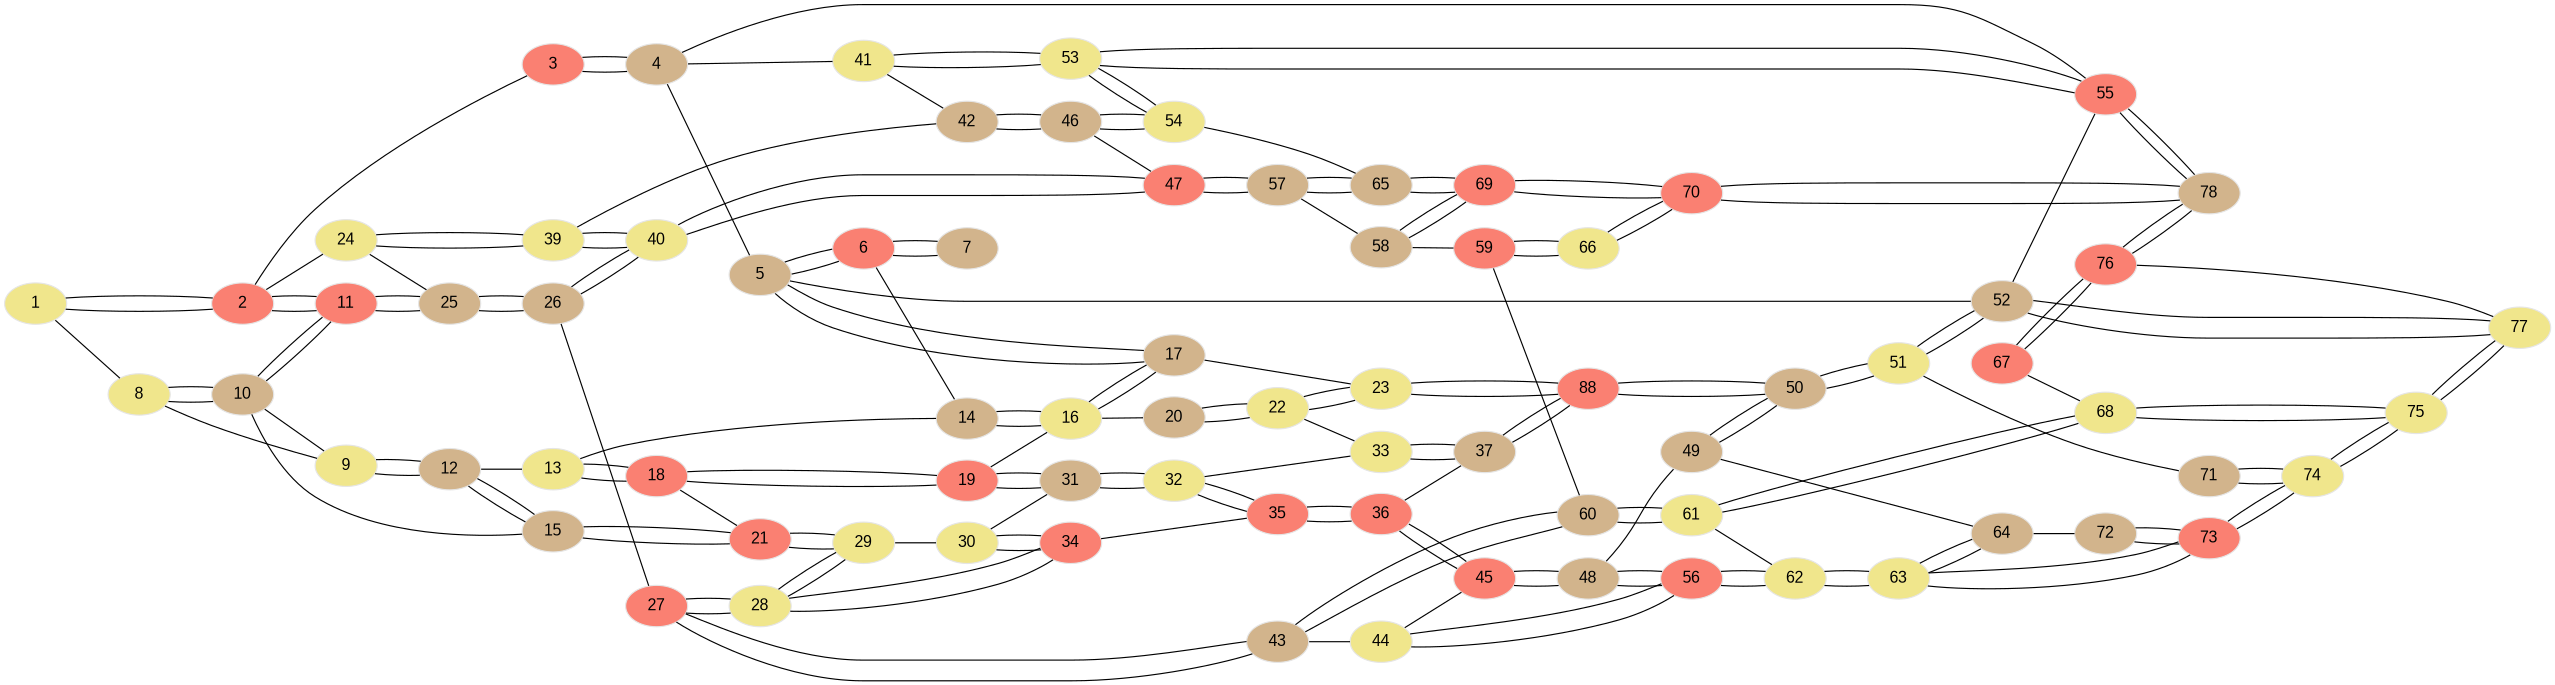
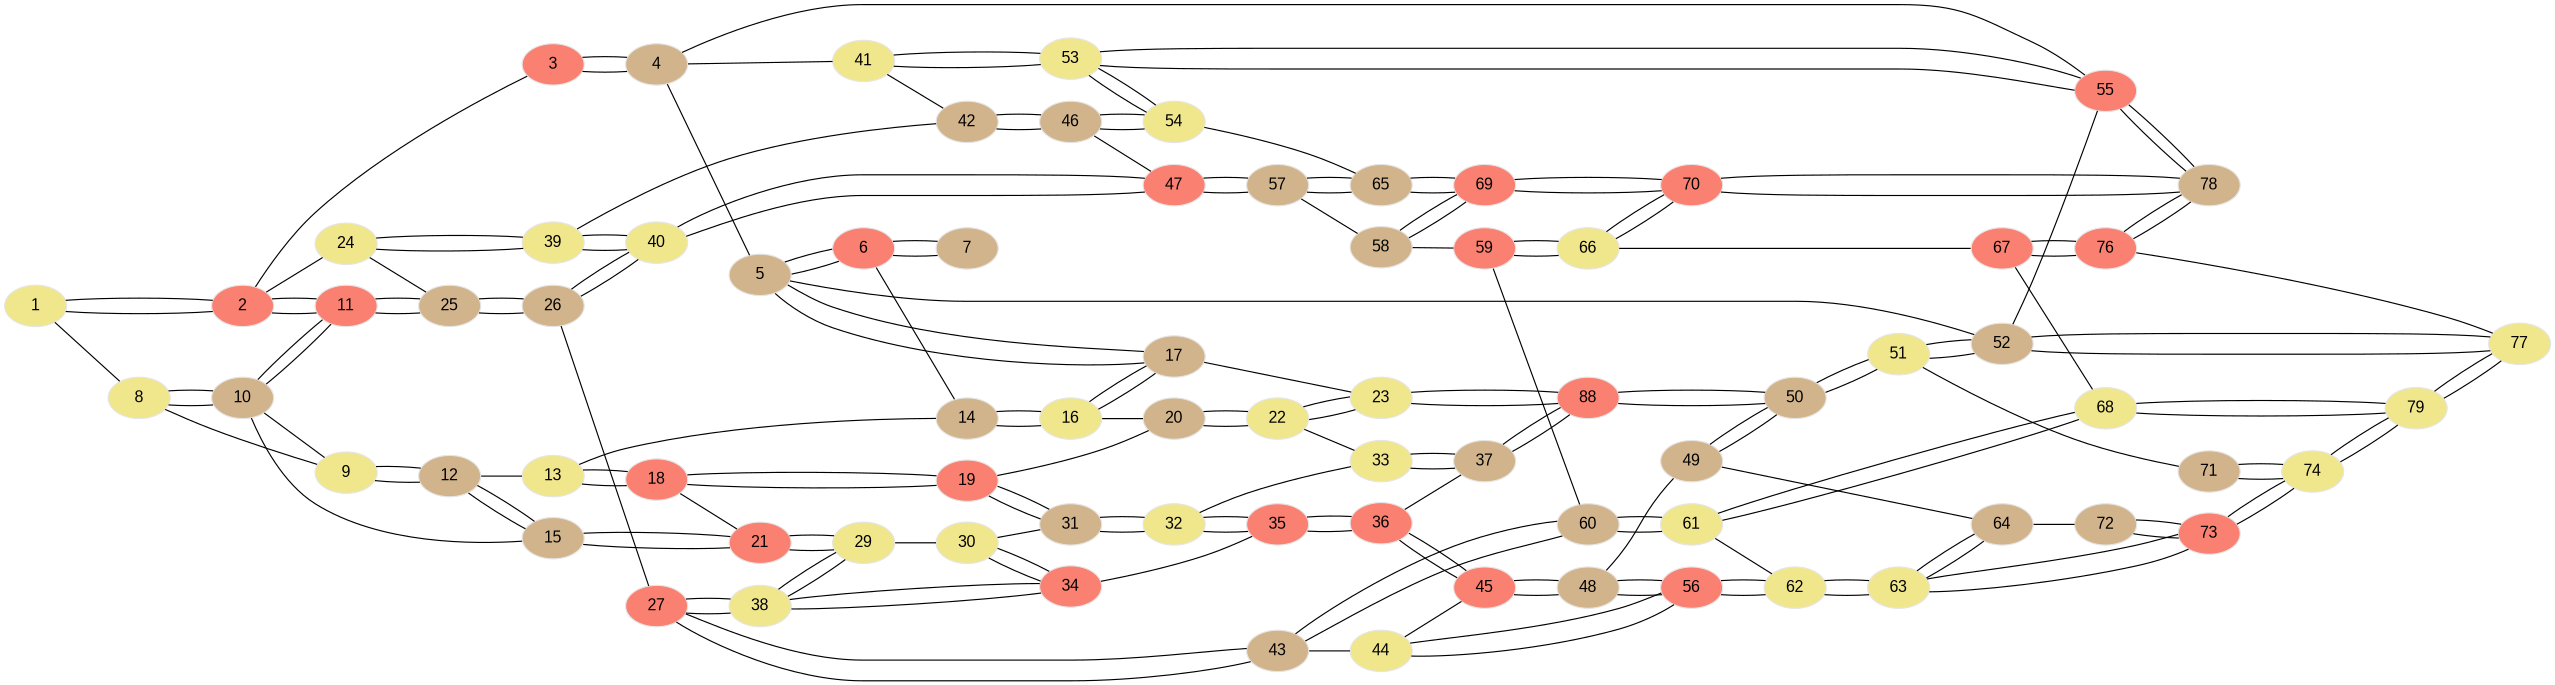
none -> (1795, 248)
(2416, 413) -> (2416, 408)
(1019, 450) -> (1074, 458)
(760, 606) -> (760, 606)
